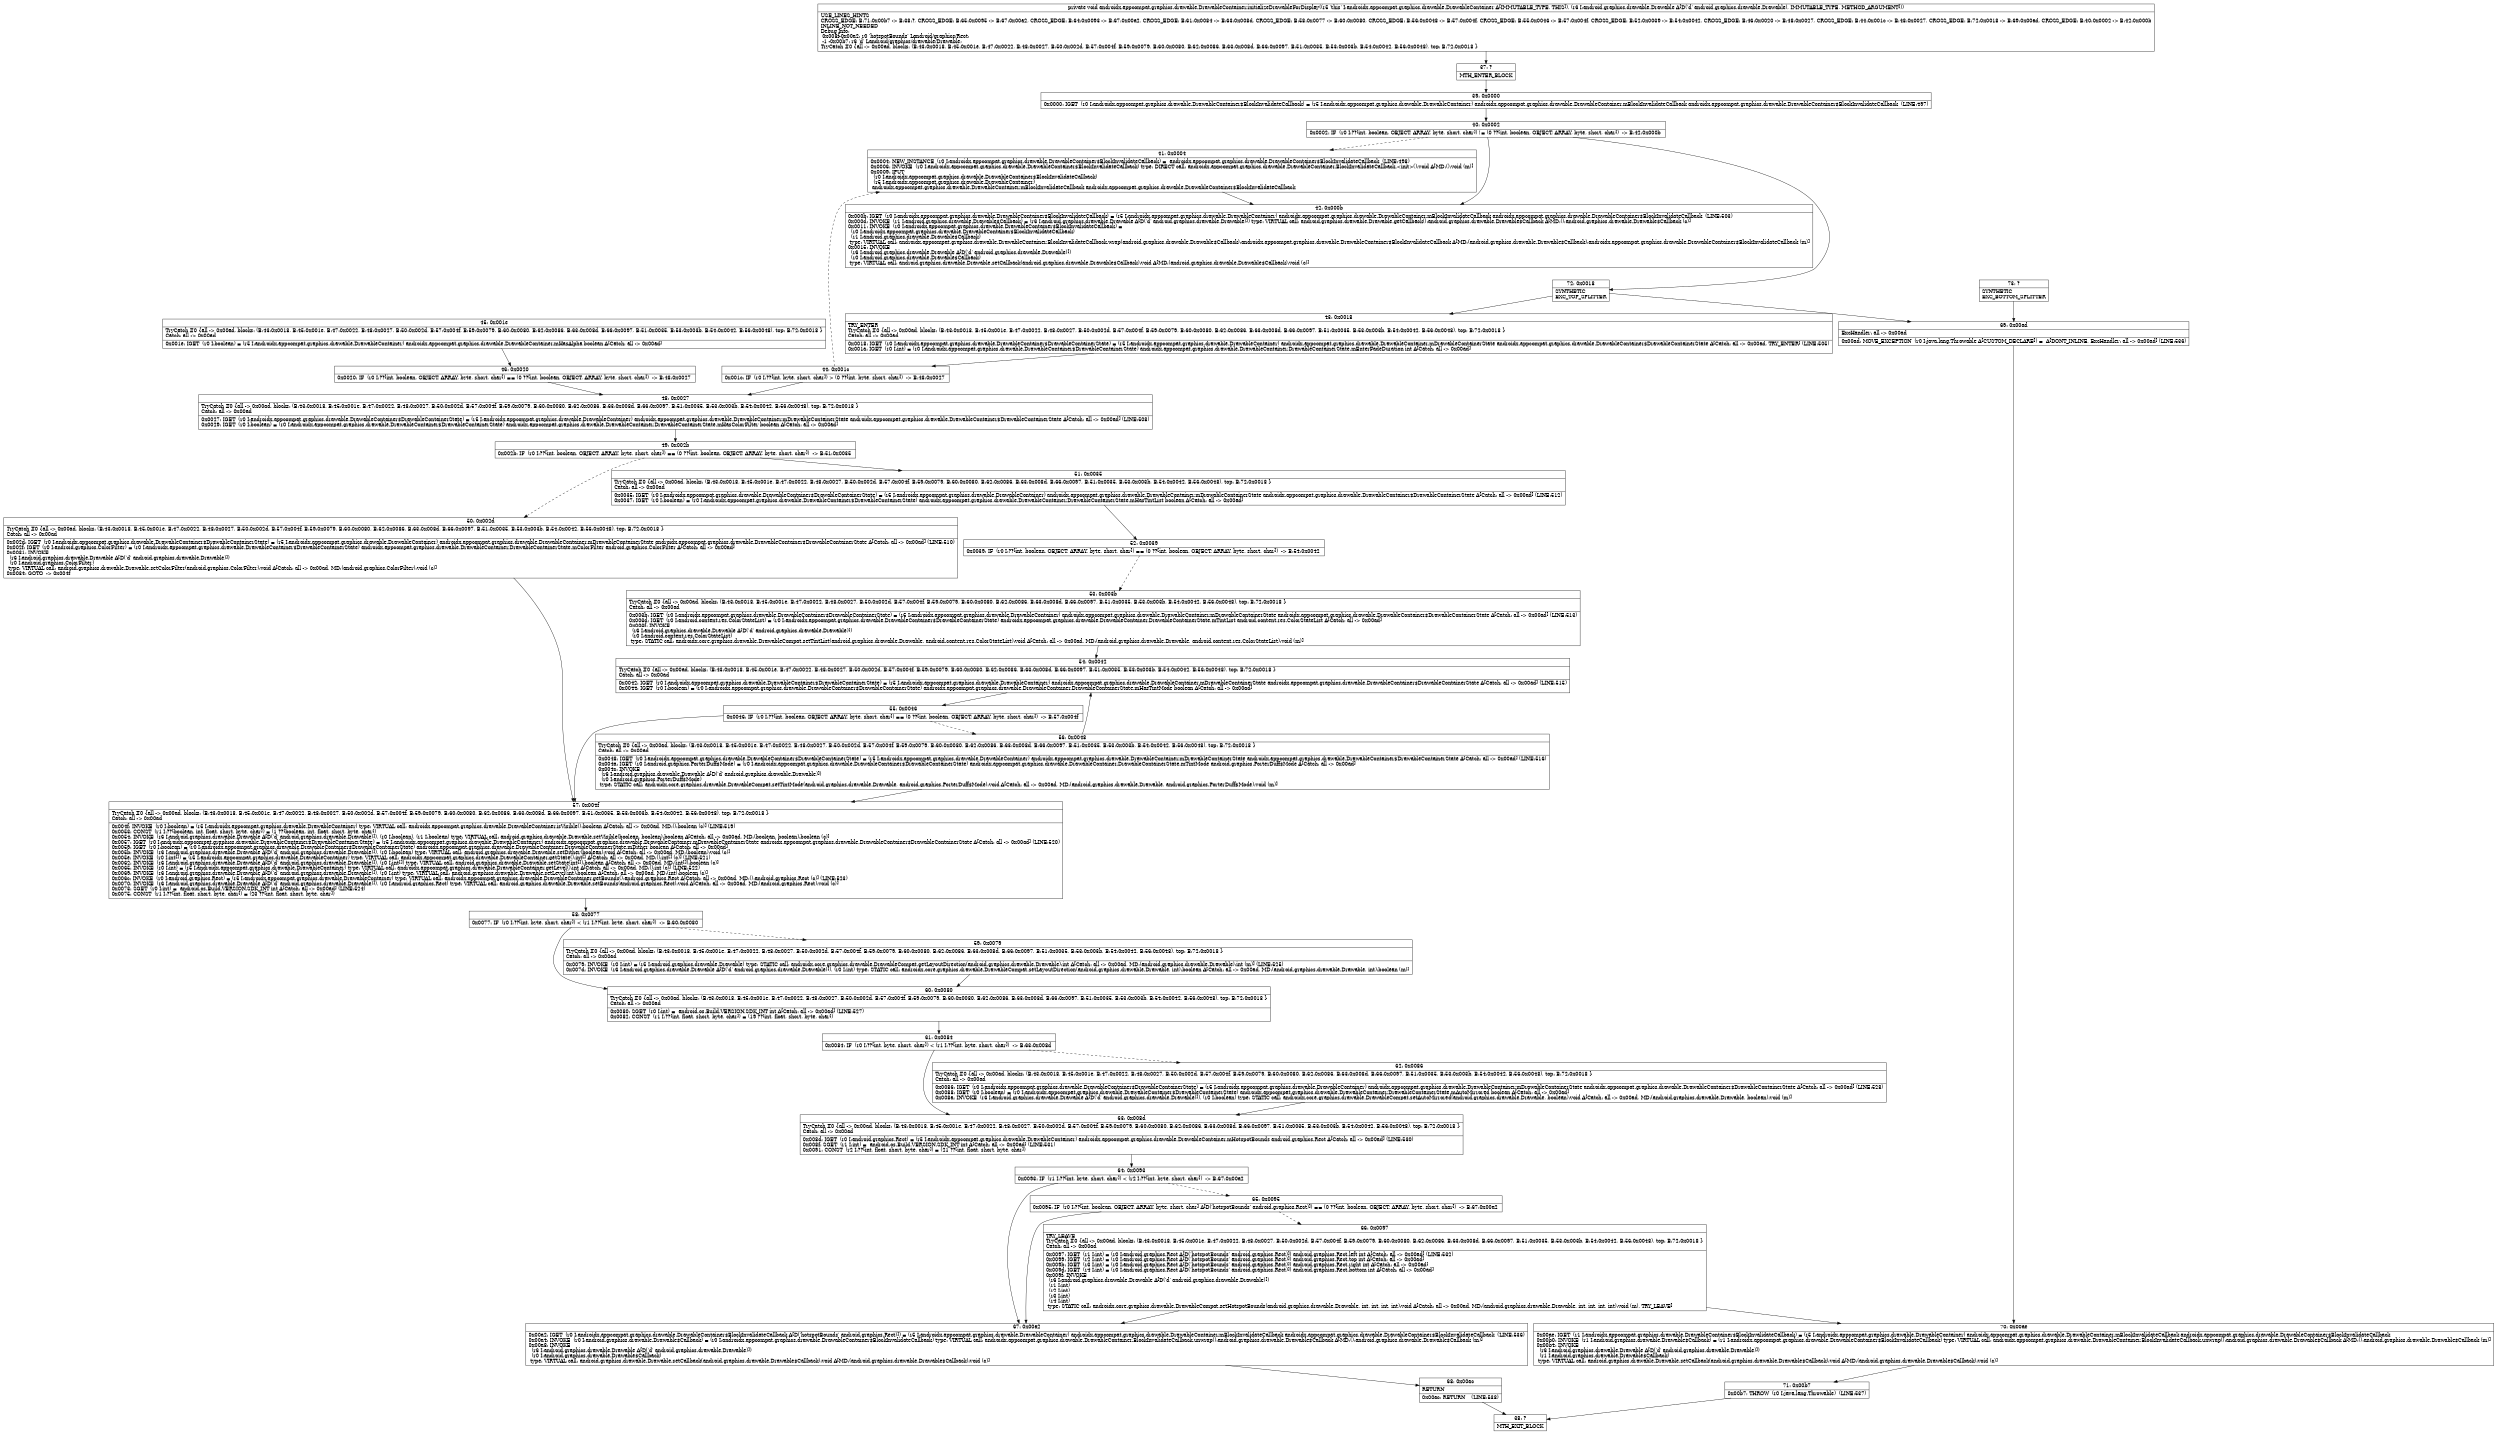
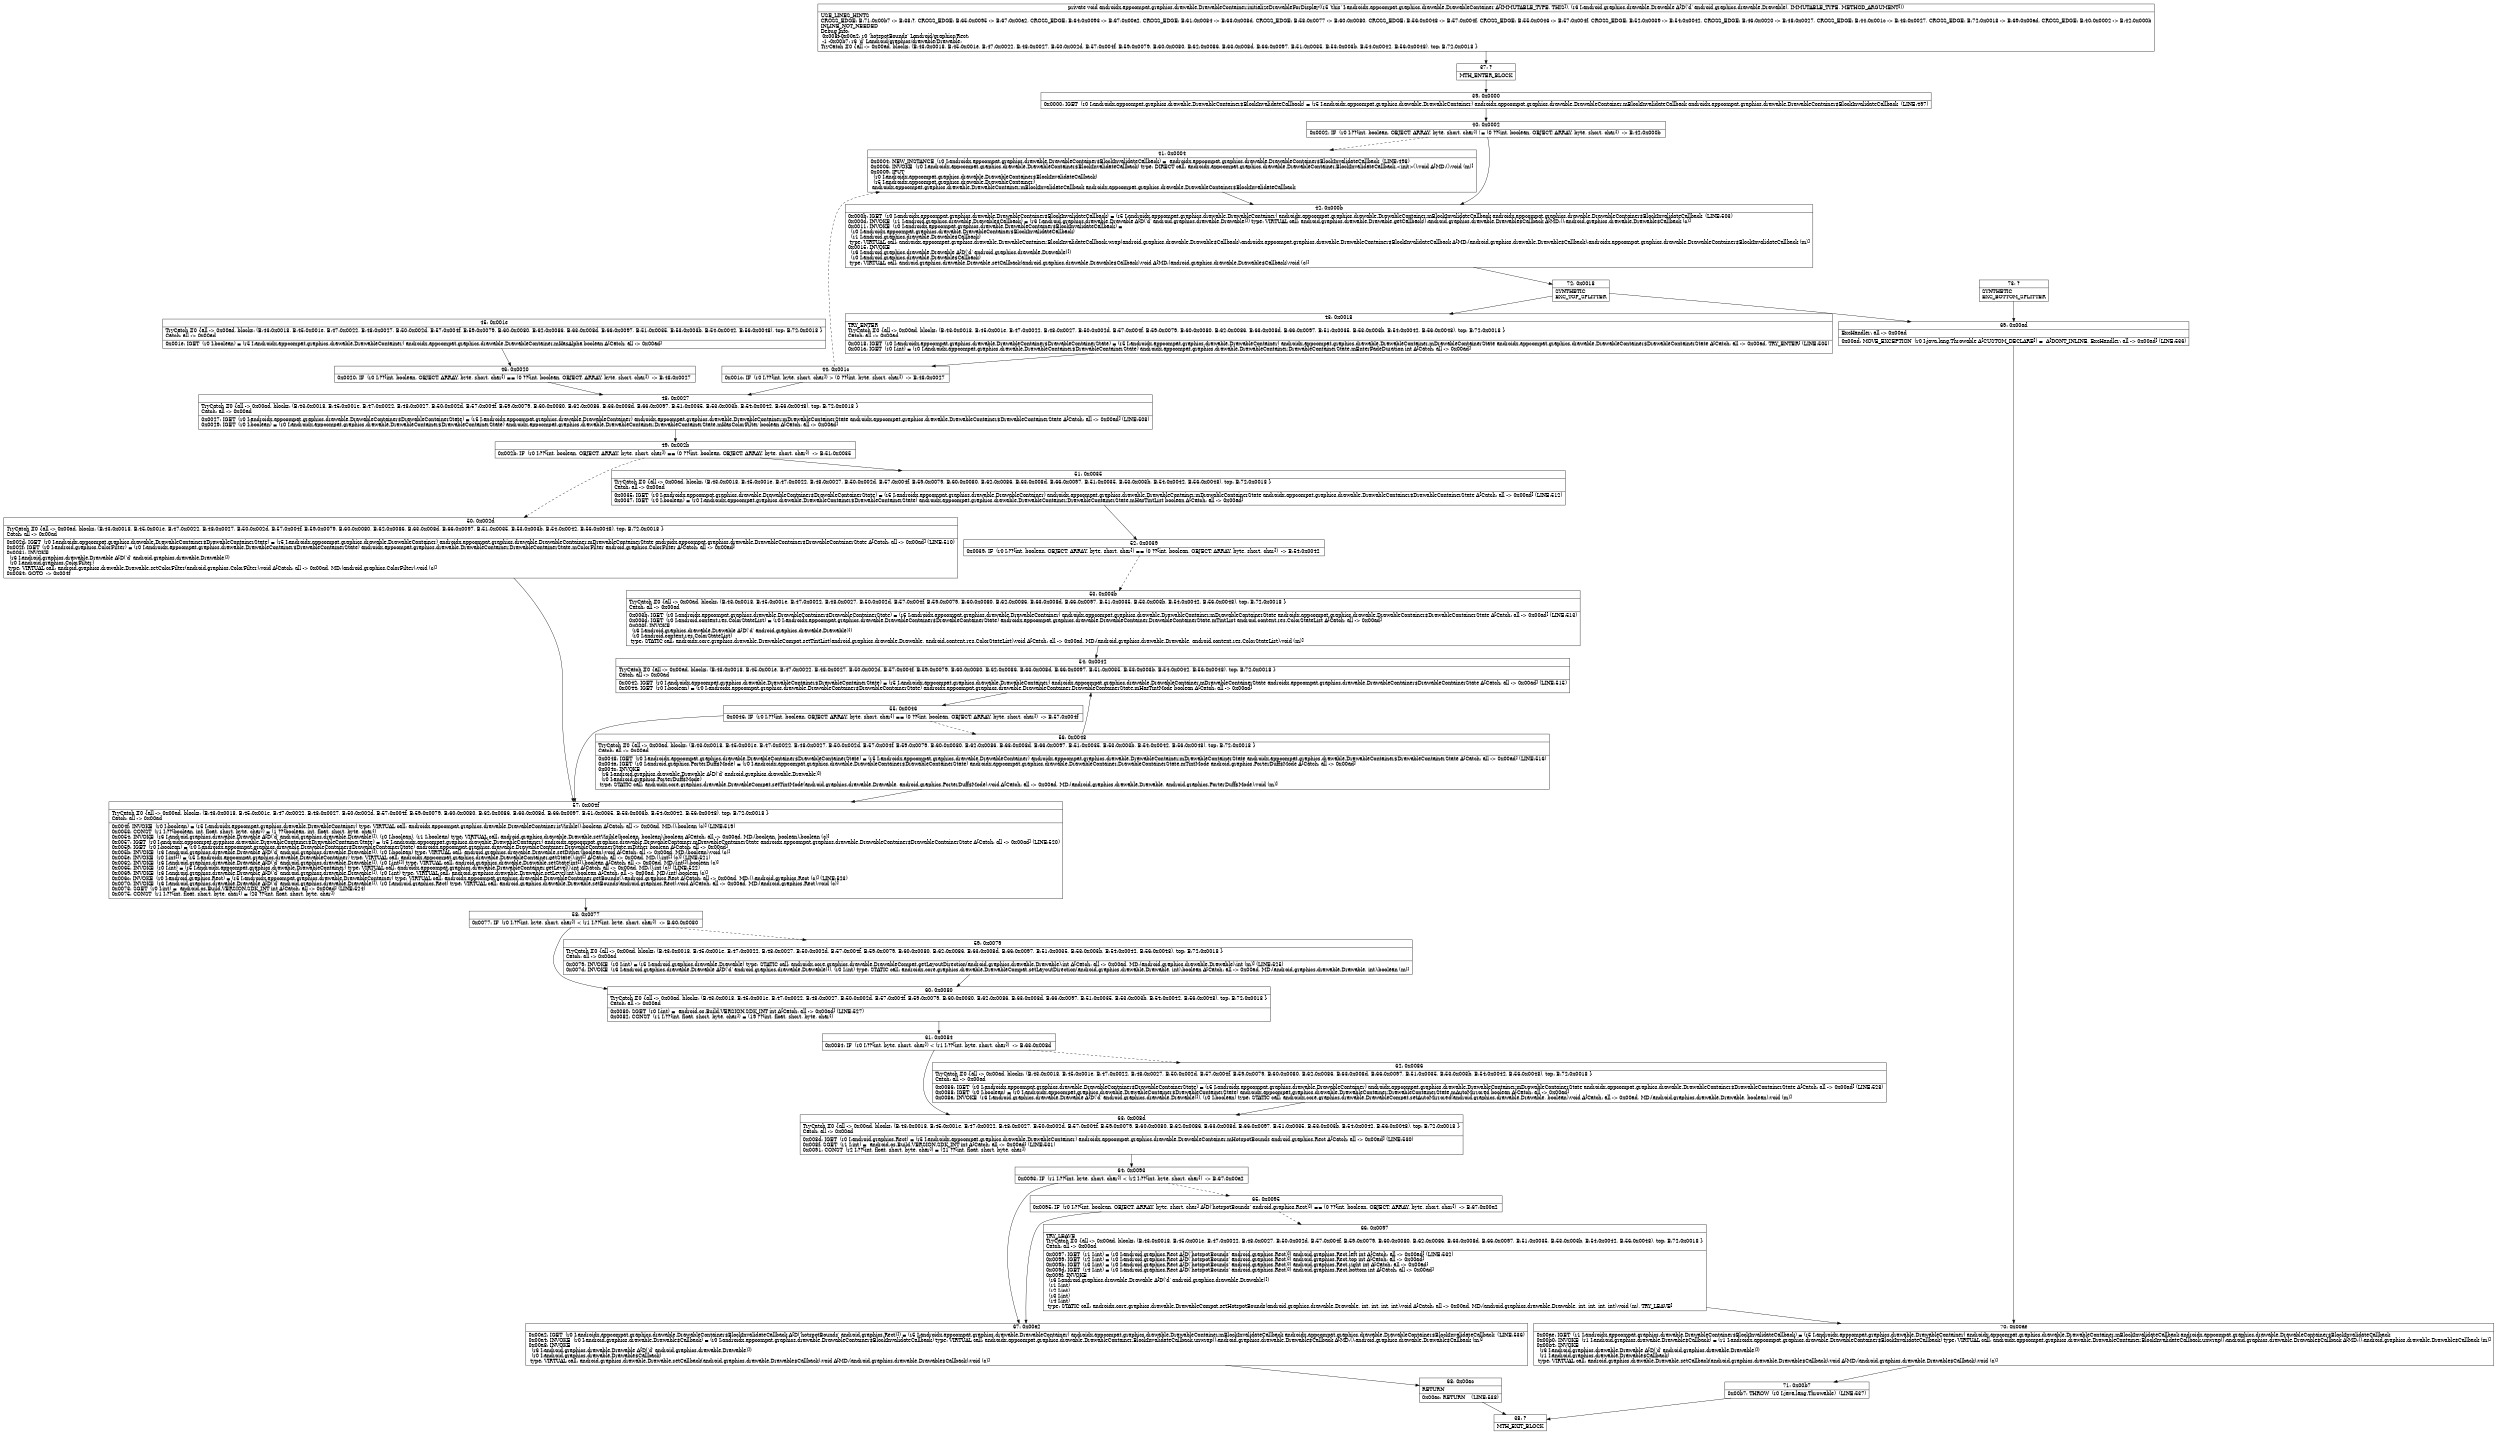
(1822, 213) -> (1511, 275)
(1152, 1317) -> none
